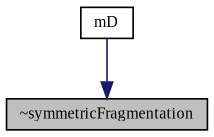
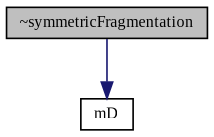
(107, 60) -> (107, 60)
